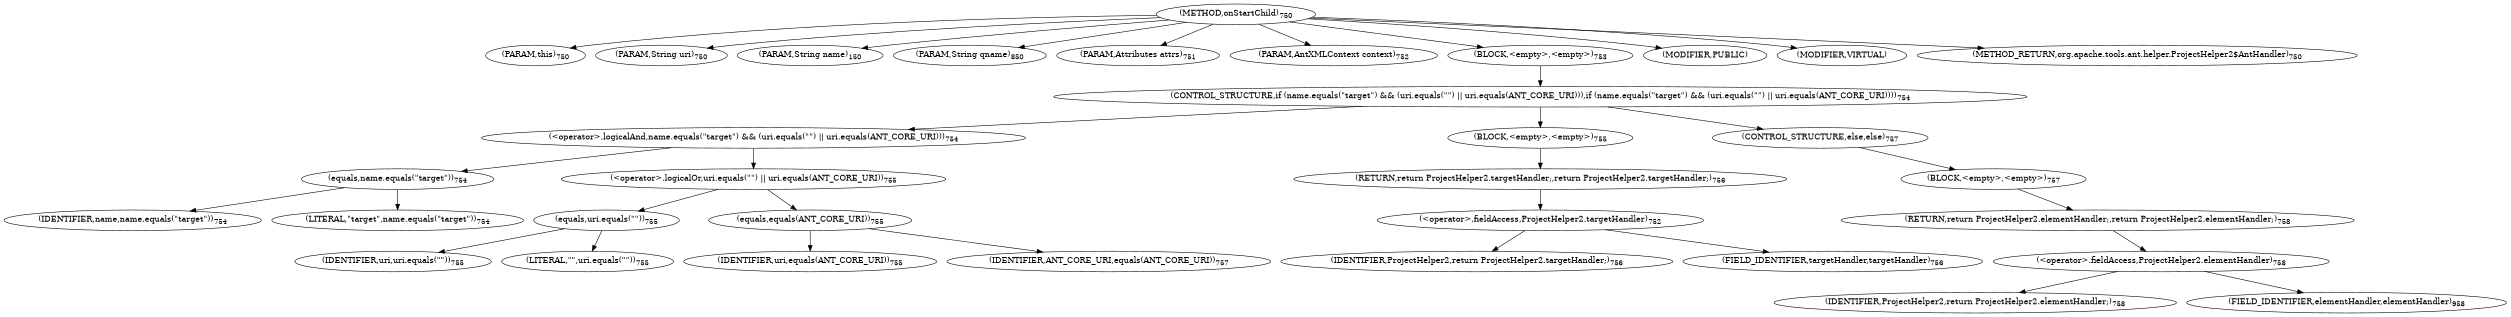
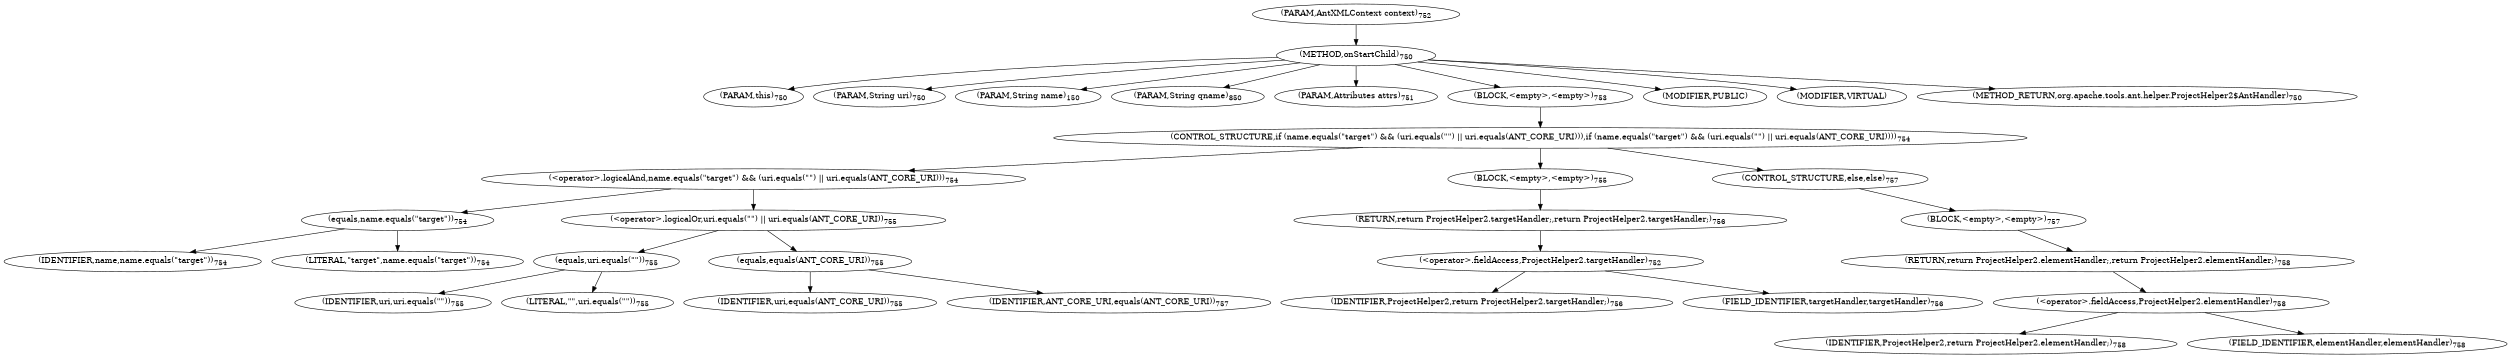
(1282, 34) -> (1356, 32)
(2458, 302) -> (2459, 343)
